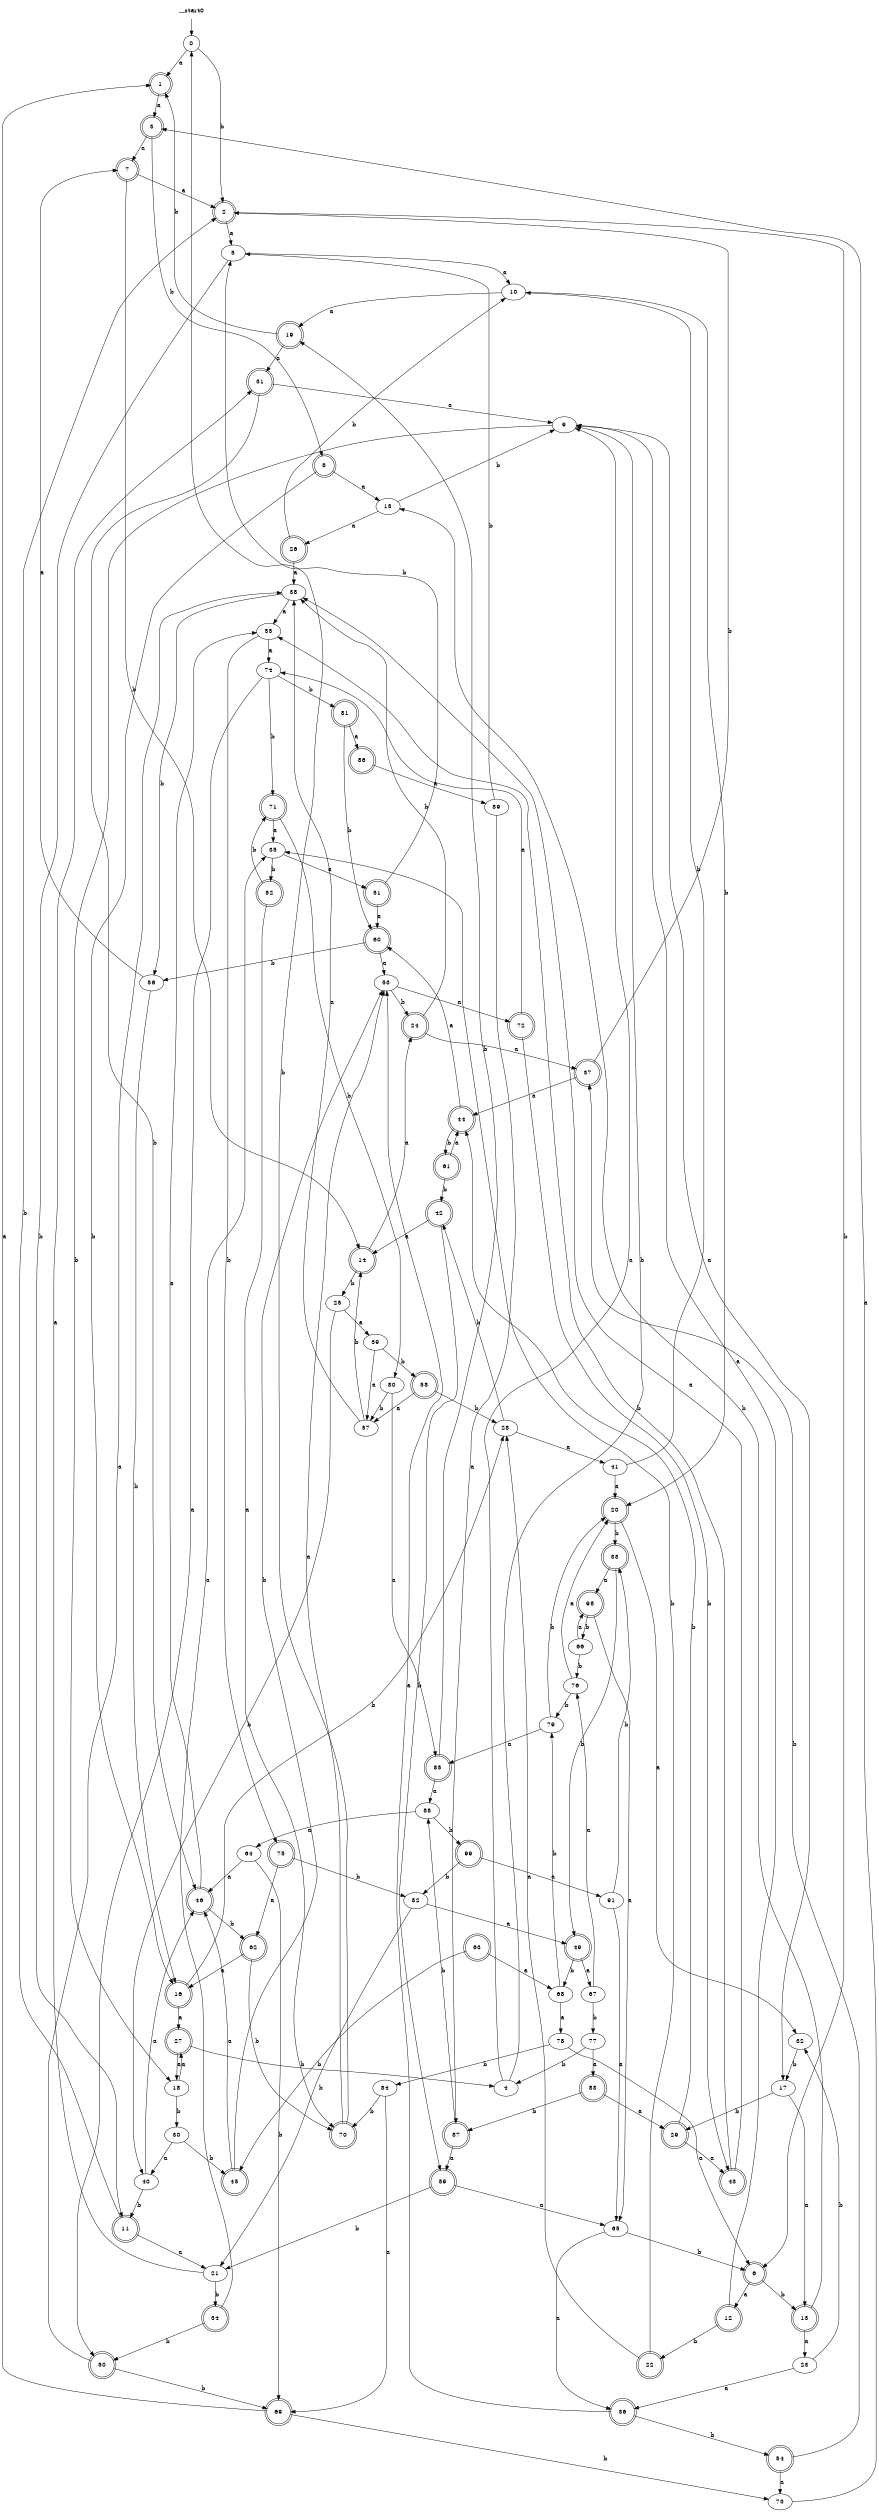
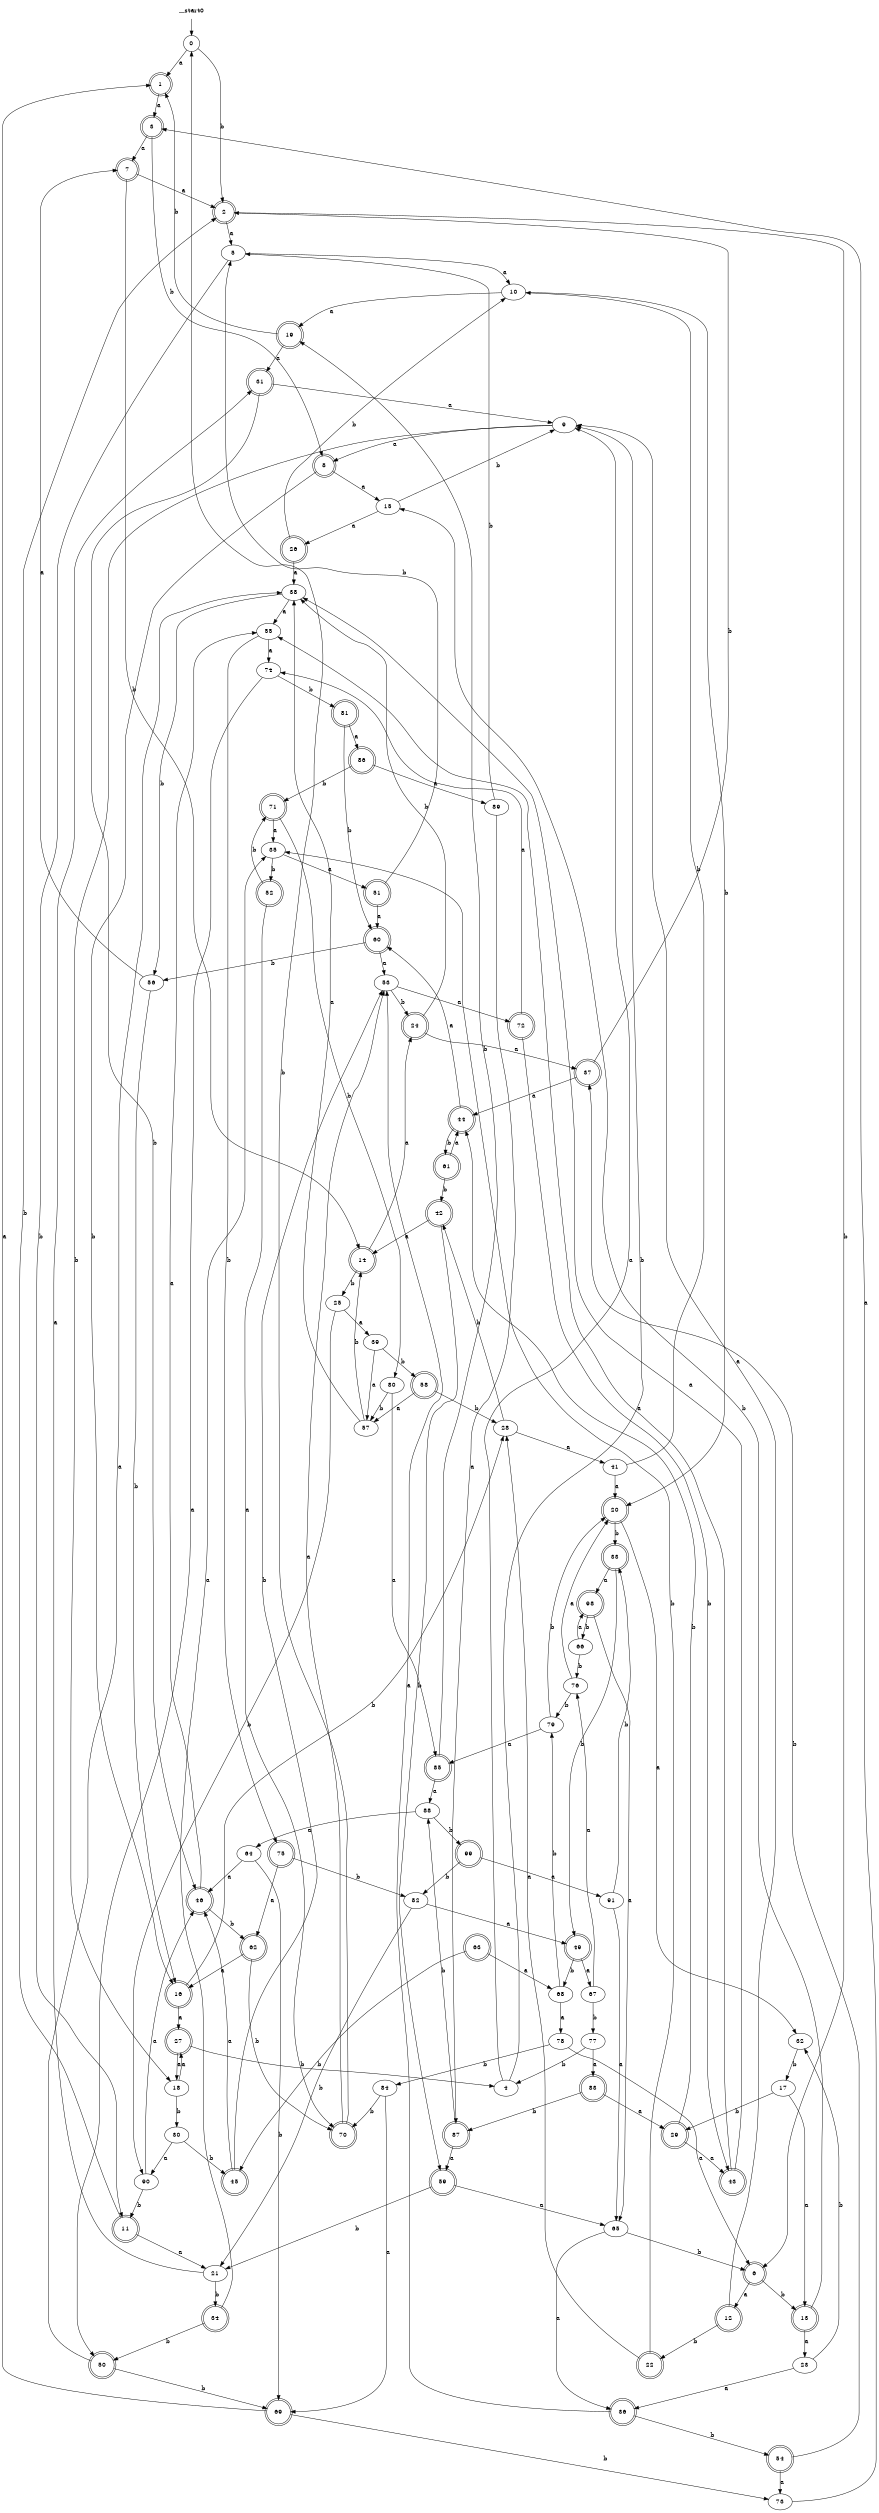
(271, 735) -> (320, 783)
(696, 1232) -> (405, 439)
(639, 1409) -> (639, 1409)
(146, 2182) -> (146, 2182)
